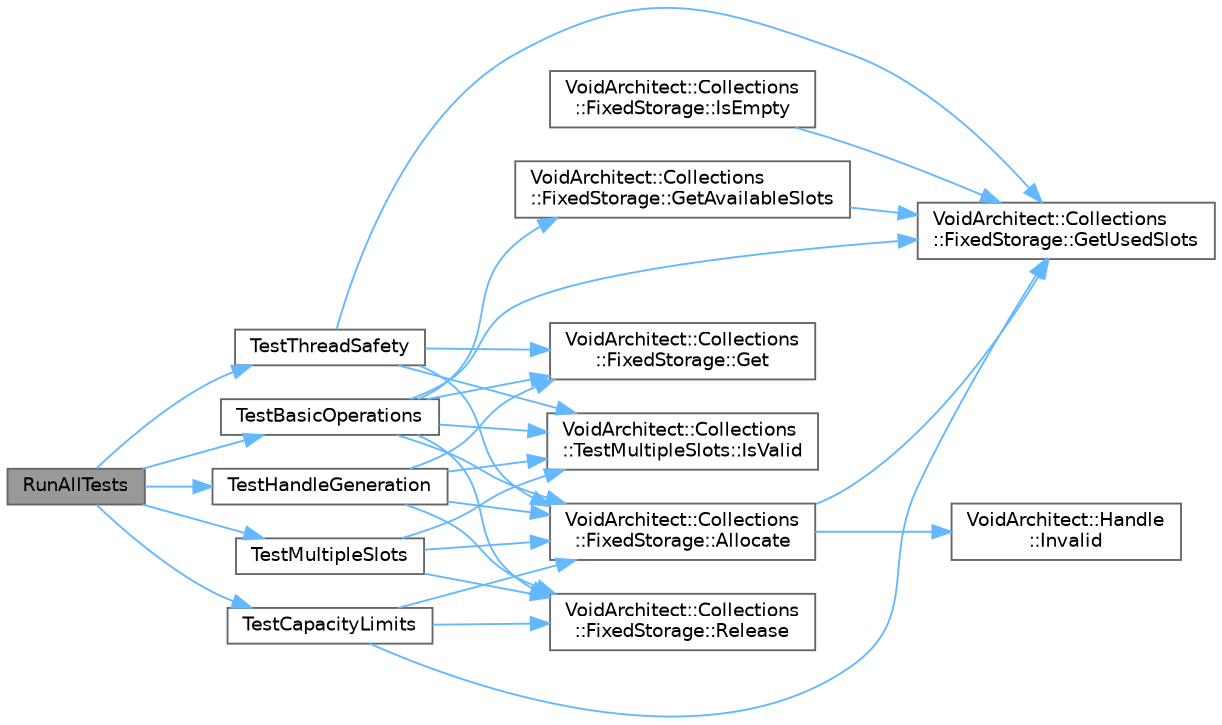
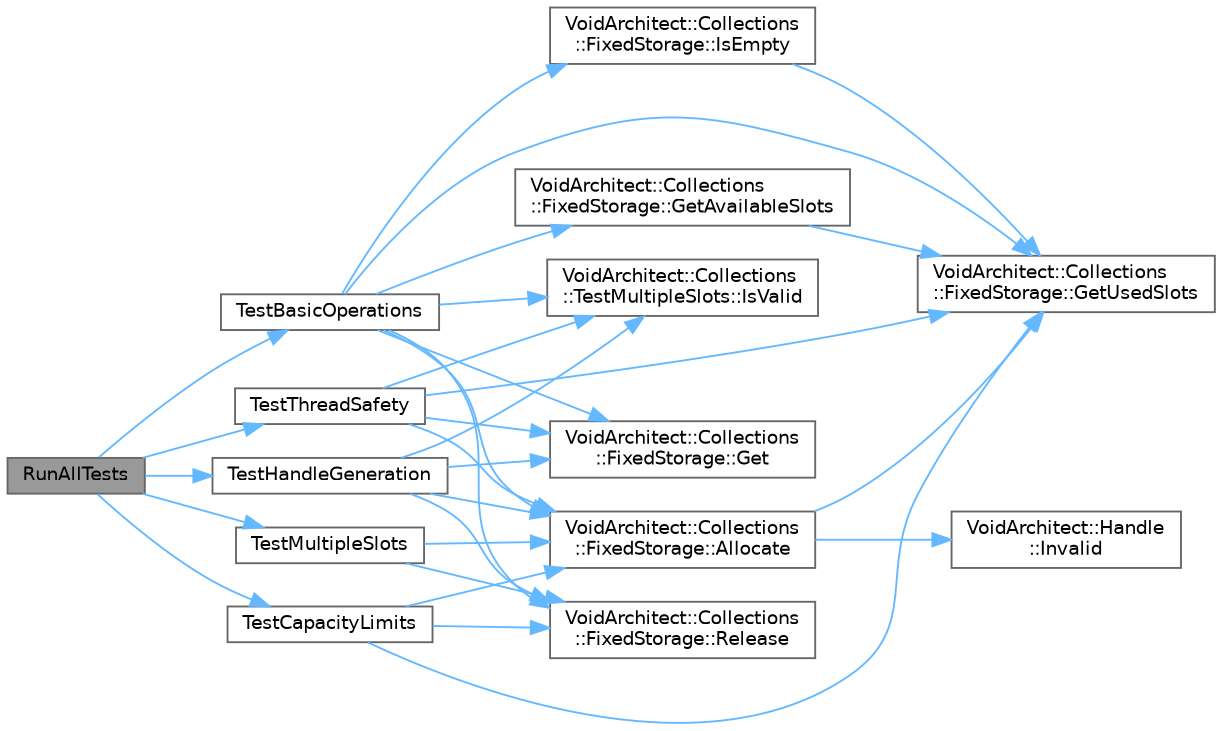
none -> (431, 168)
(461, 516) -> none
